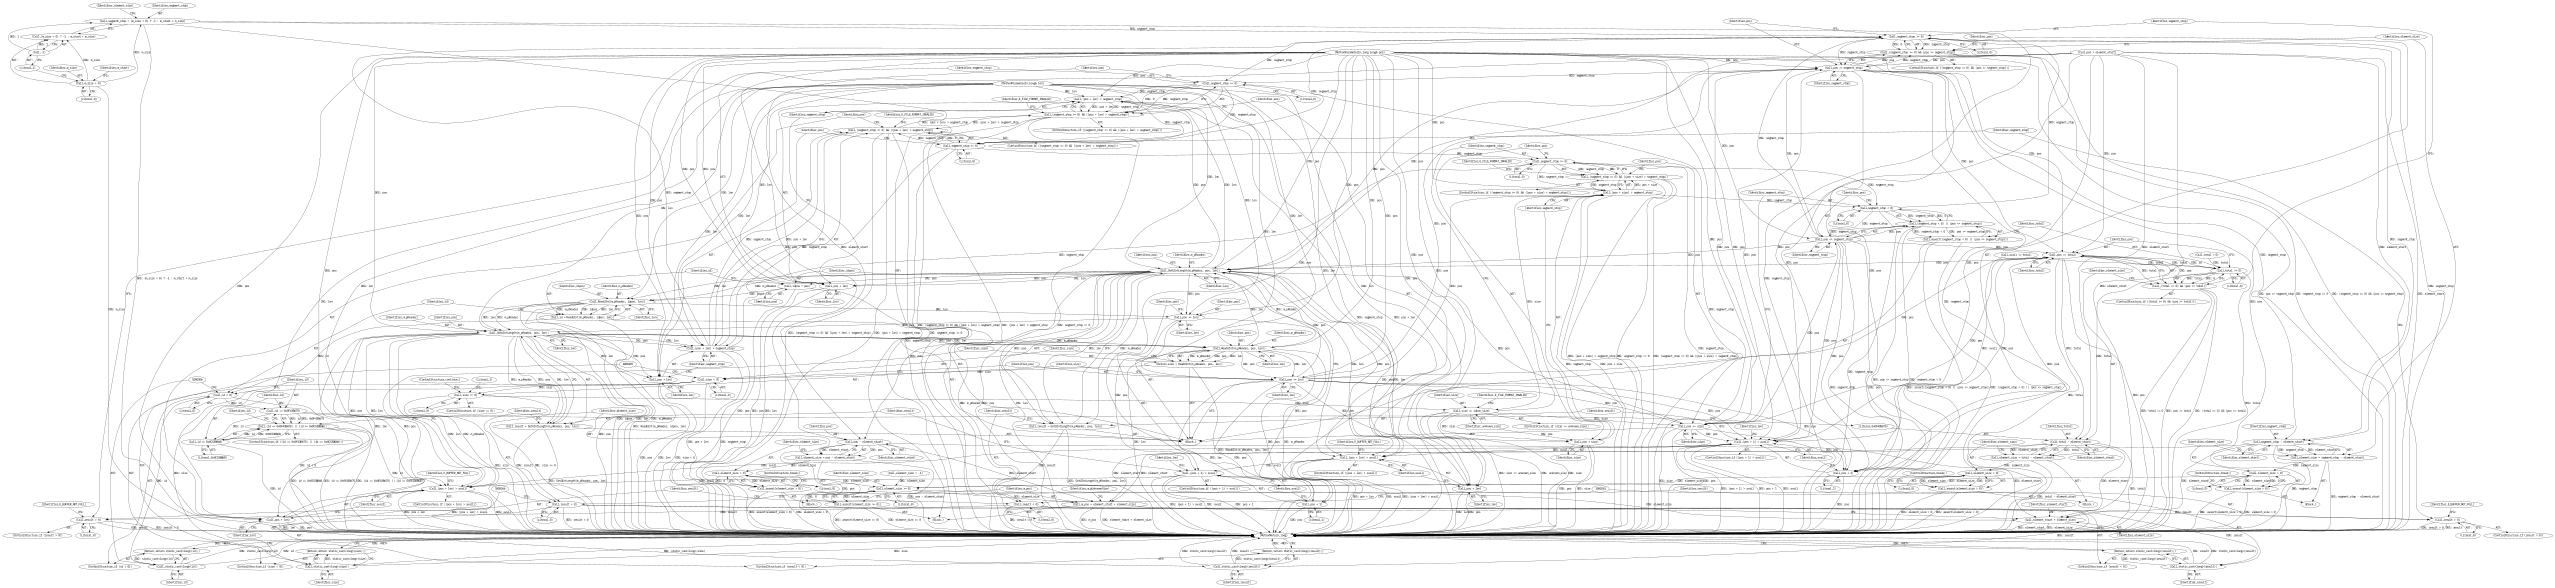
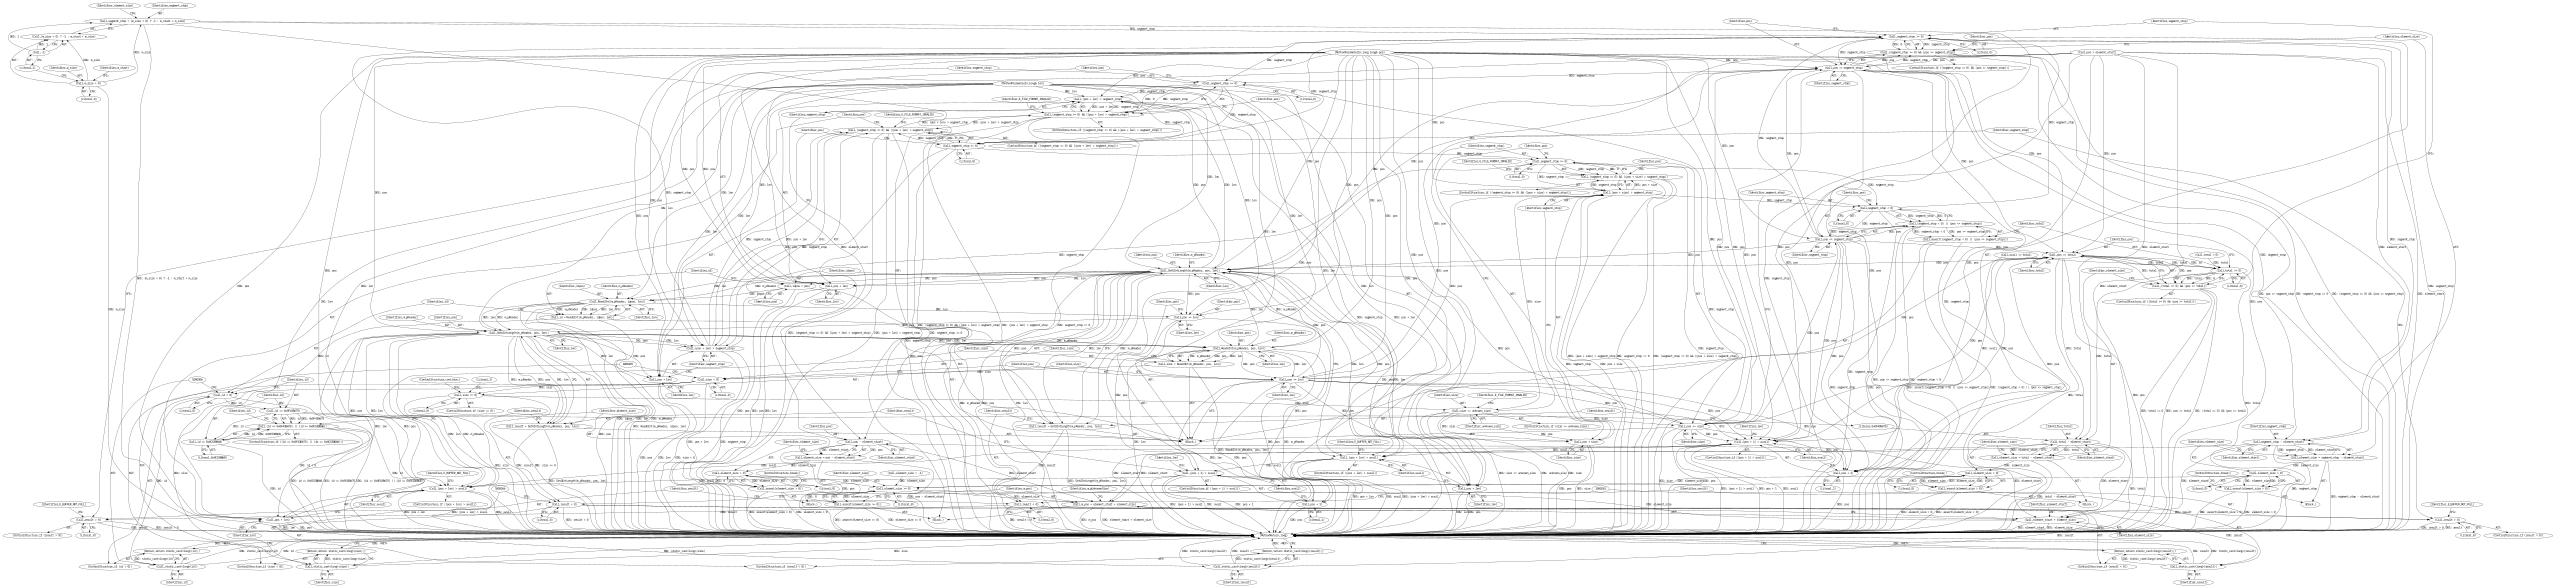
(1189, 364) -> (1189, 364)
(1471, 411) -> (1471, 411)
none -> (1577, 512)
